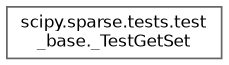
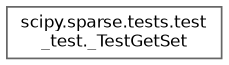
(114, 33) -> (114, 33)
